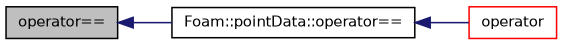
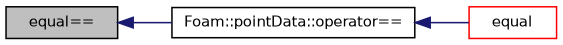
(62, 23) -> (62, 23)
(513, 23) -> (513, 23)
